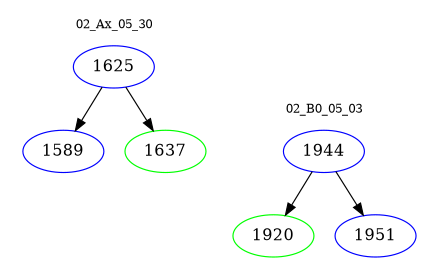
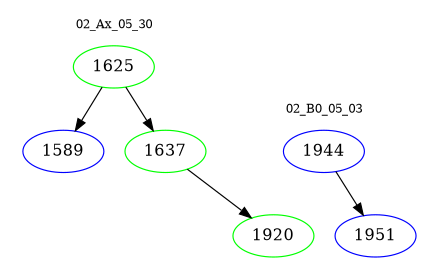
(114, 67) -> (114, 67)
(302, 188) -> (214, 190)
